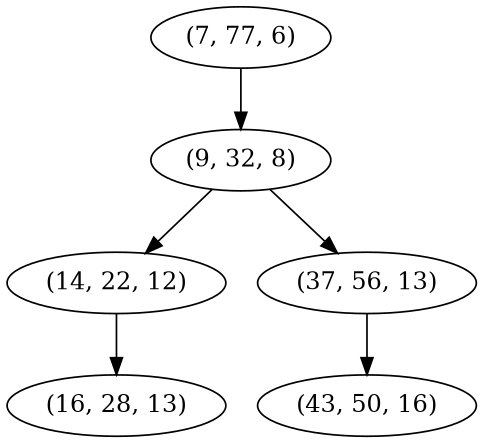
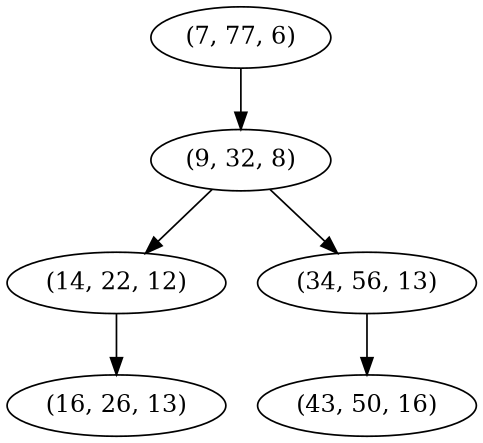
(367, 283) -> (367, 283)
(116, 406) -> (116, 406)
